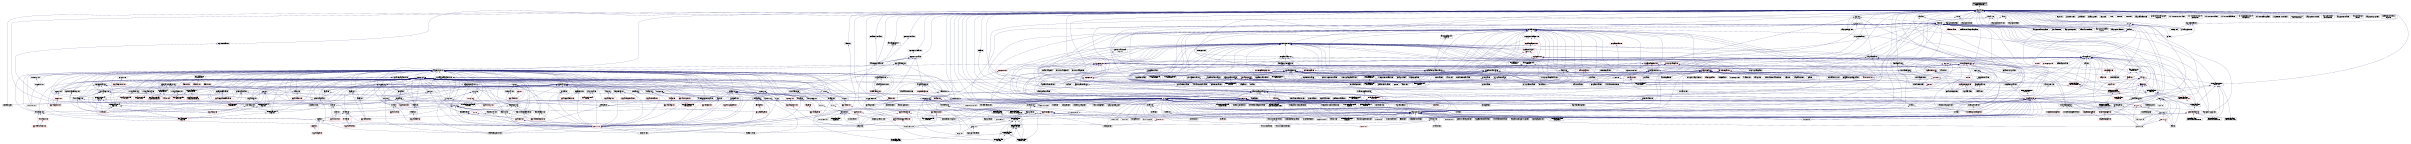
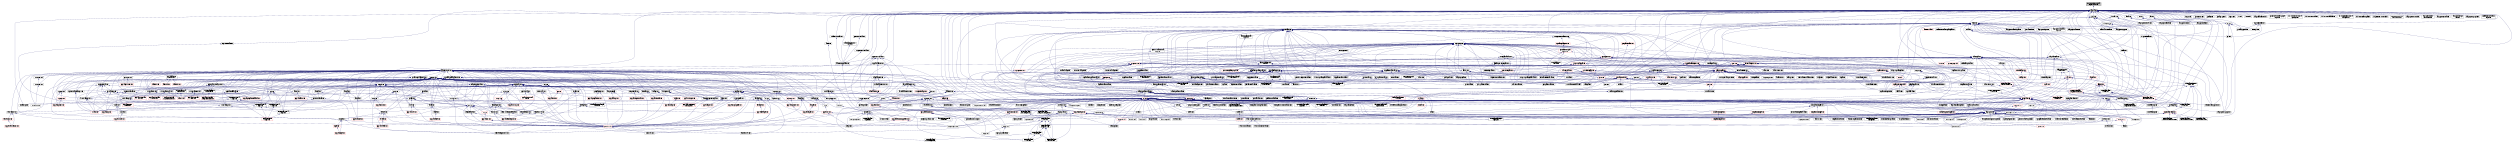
(2129, 17) -> none
(2177, 17) -> none
(1631, 70) -> (1778, 70)
(608, 91) -> (611, 91)
(660, 91) -> (666, 91)
(903, 105) -> (965, 105)
none -> (2061, 119)
